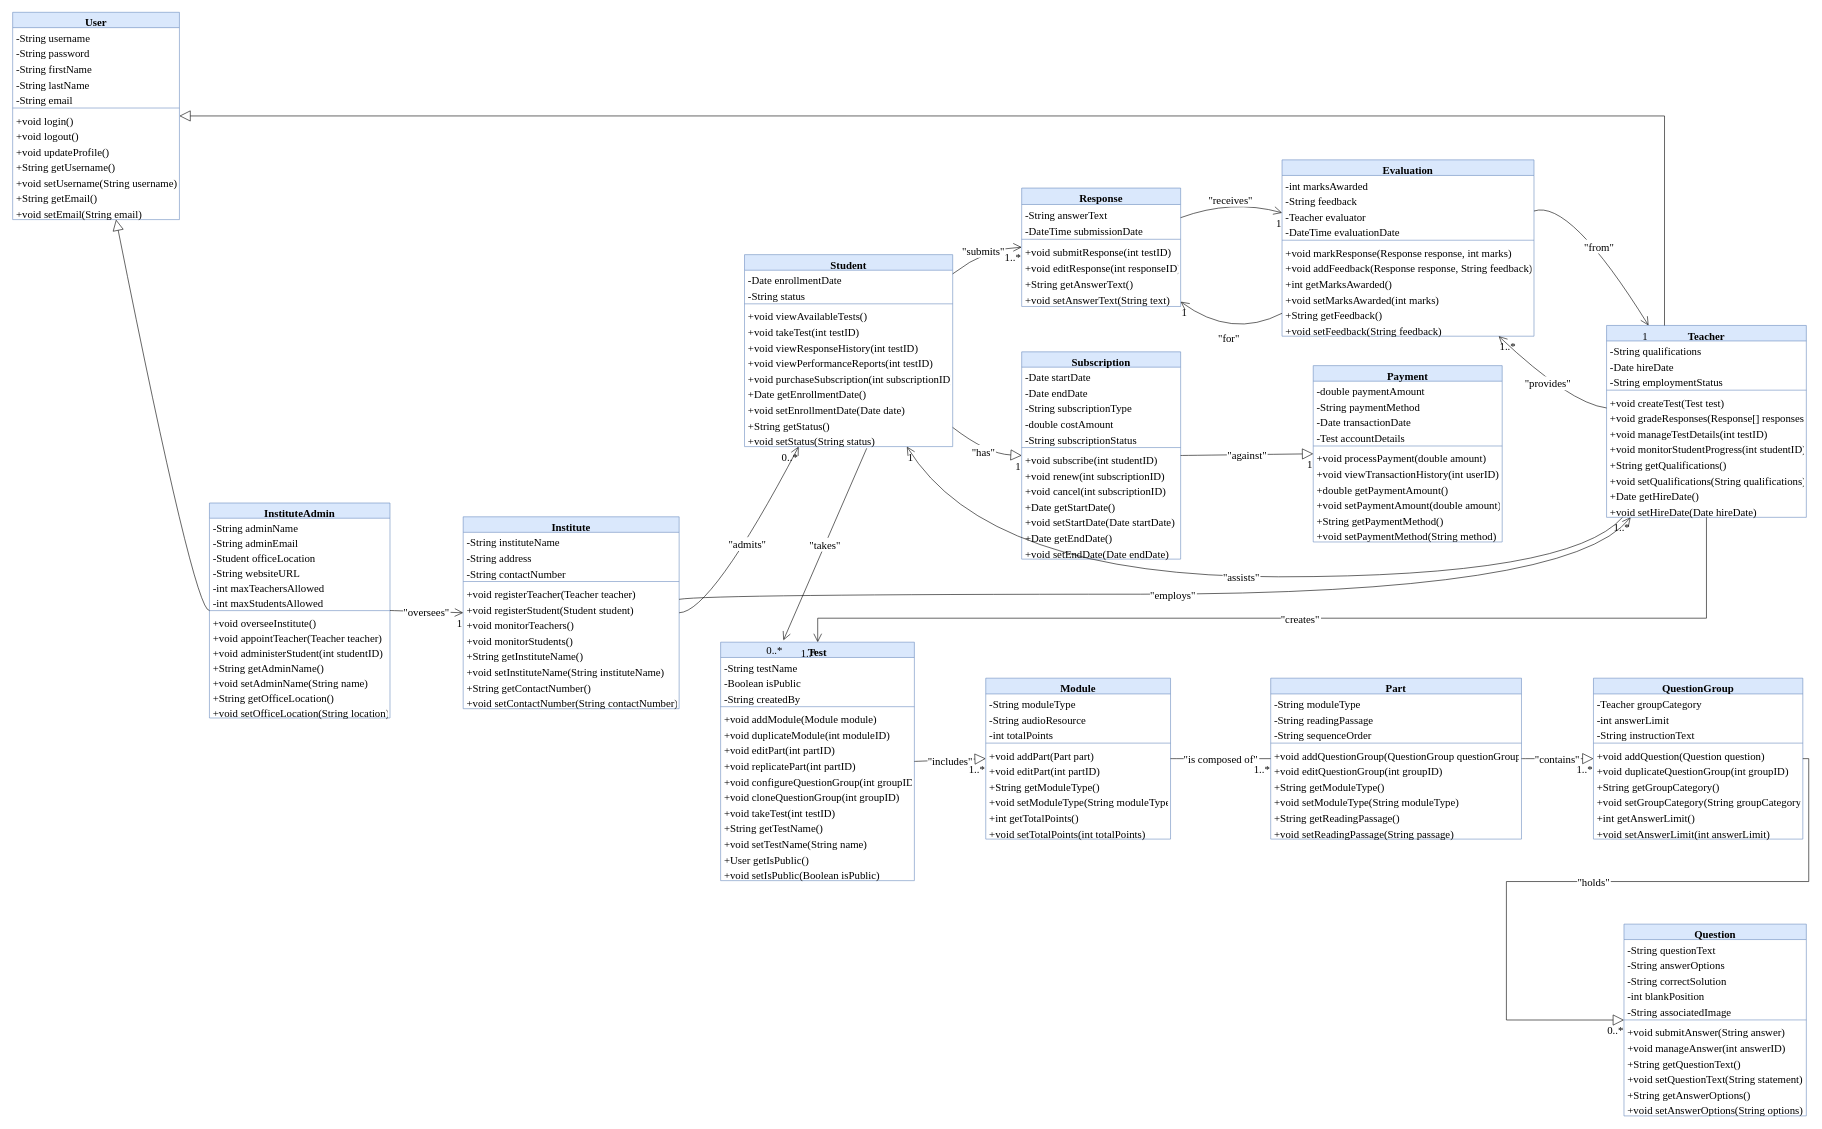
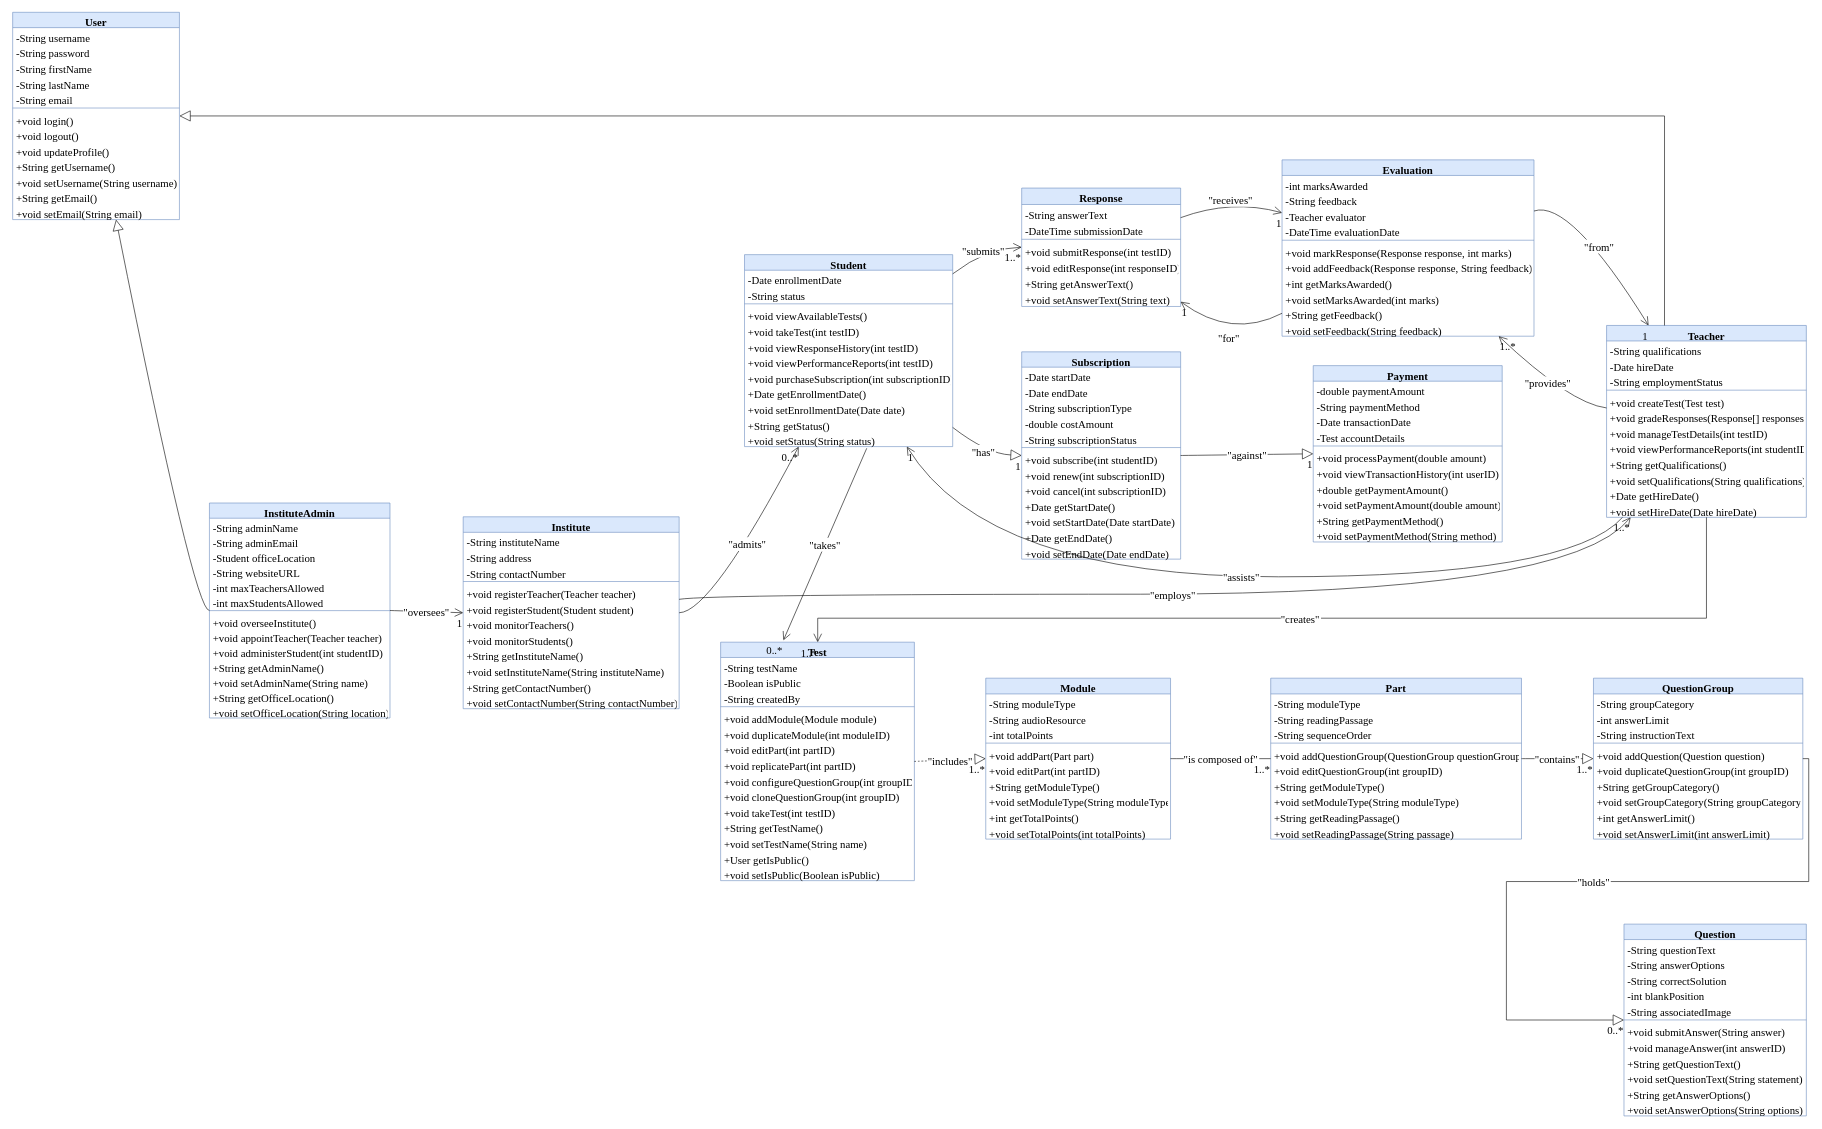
(1733, 450) -> (1733, 450)
(1662, 705) -> (1657, 705)
(921, 761) -> (921, 761)
